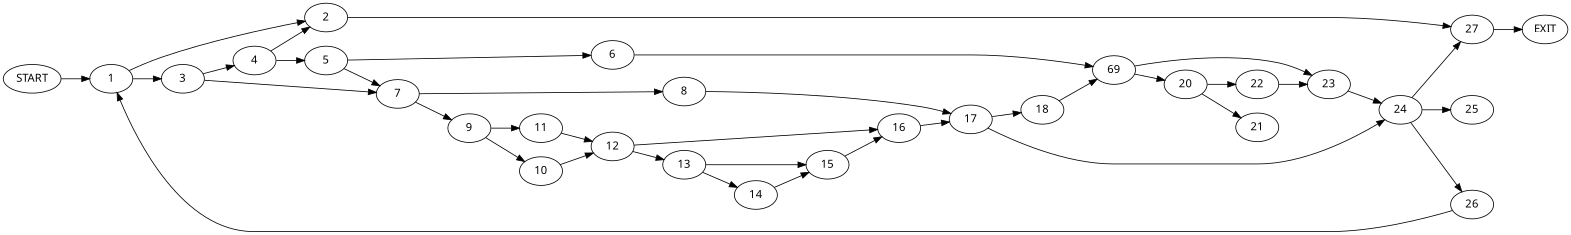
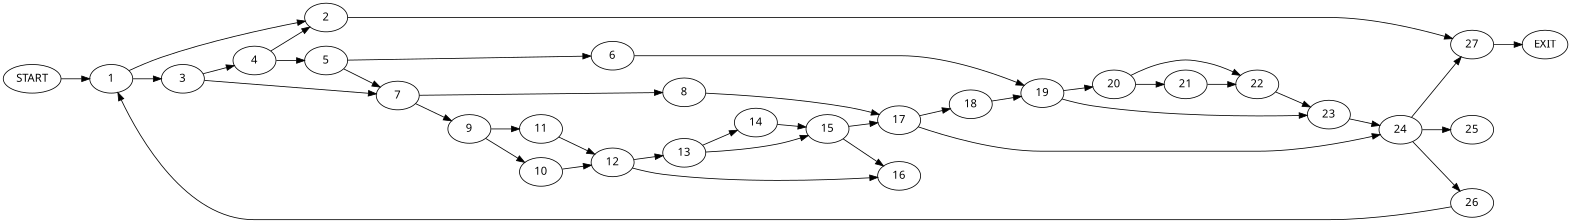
(1114, 70) -> (1042, 93)
none -> (1218, 84)
(931, 124) -> (859, 125)
